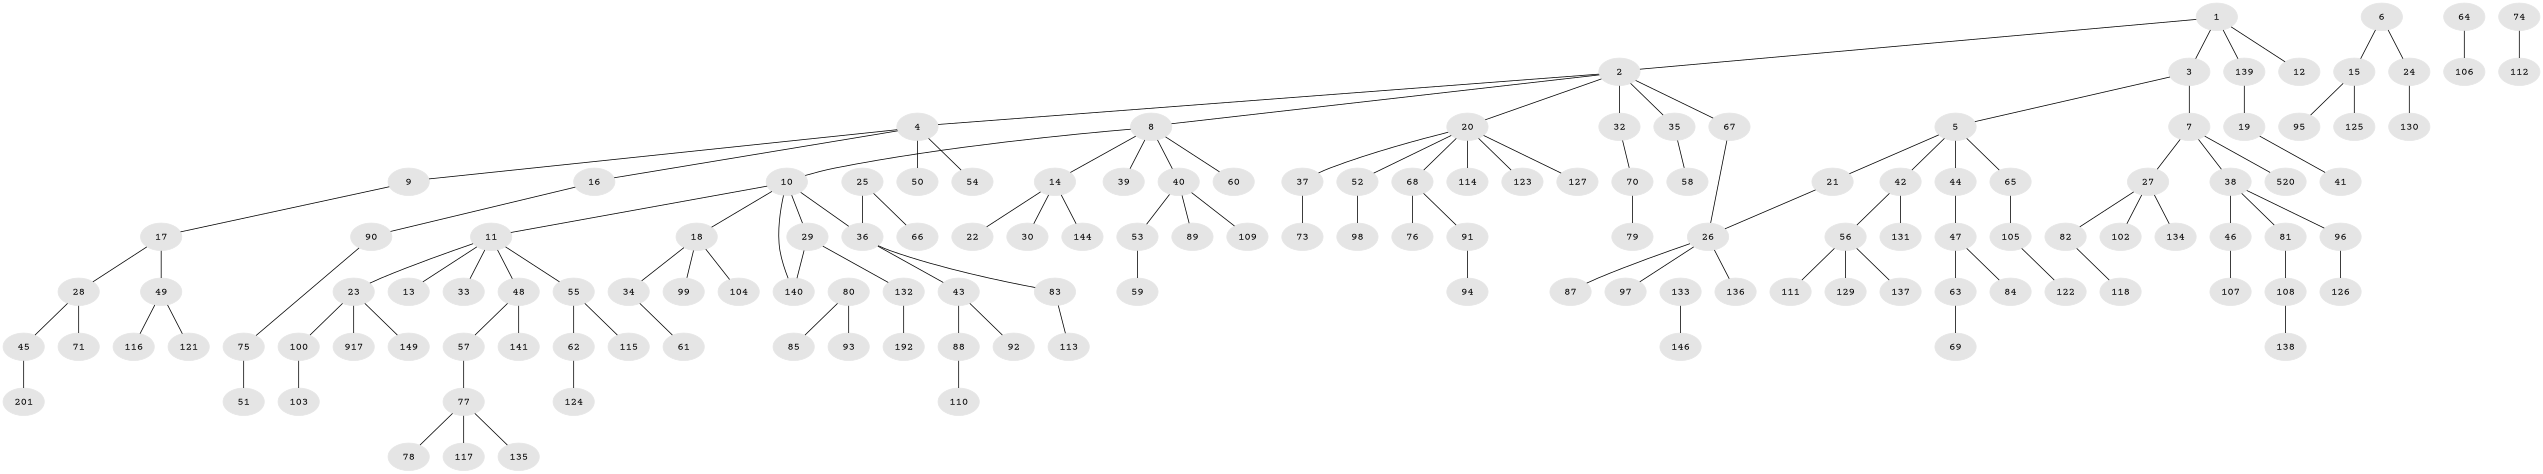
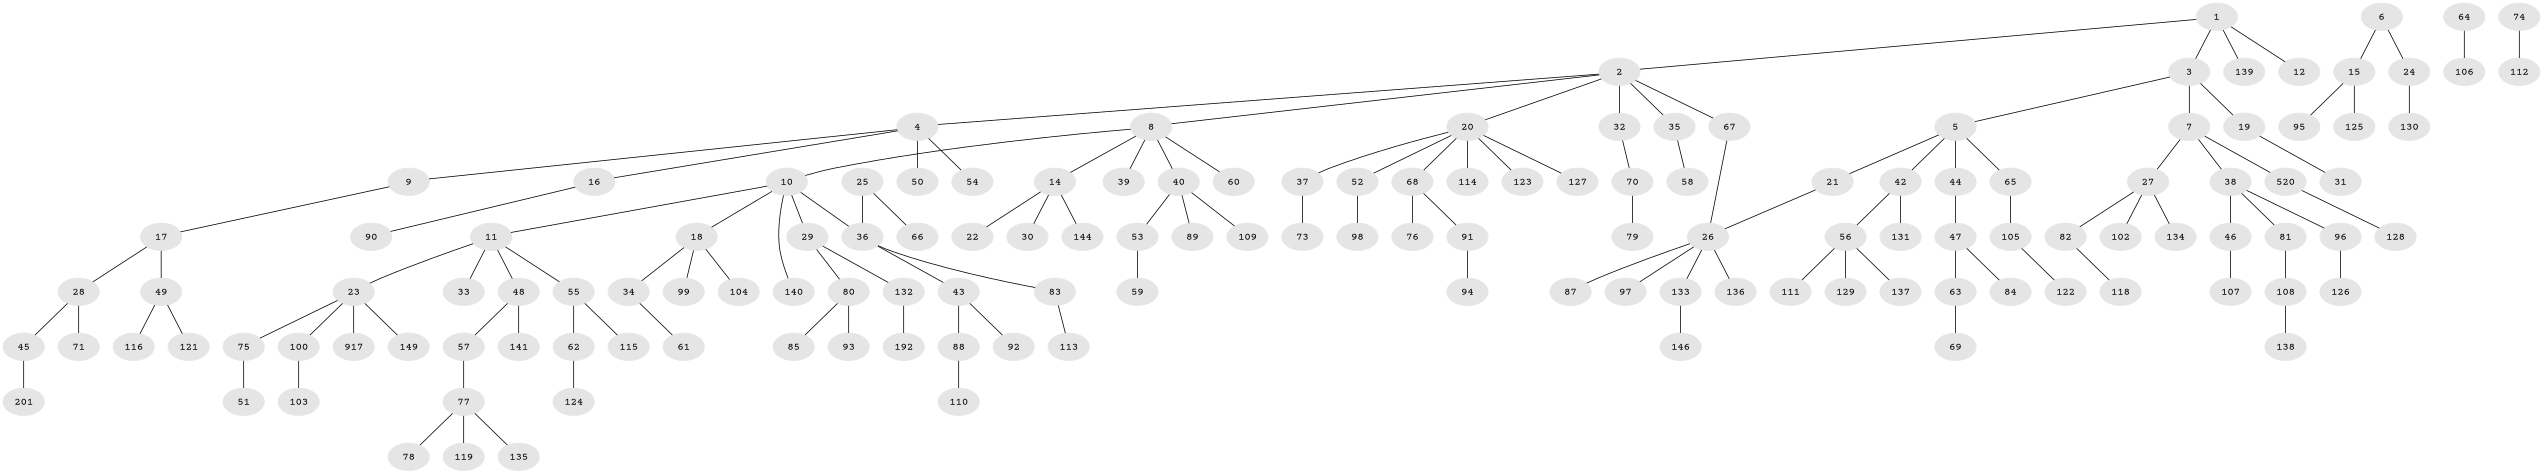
(2244, 99) -> (2217, 99)
(2341, 182) -> (2341, 182)
none -> (2396, 237)
(801, 264) -> (828, 264)
none -> (1694, 264)
(308, 292) -> (299, 319)
(409, 292) -> none
(464, 457) -> (464, 457)
